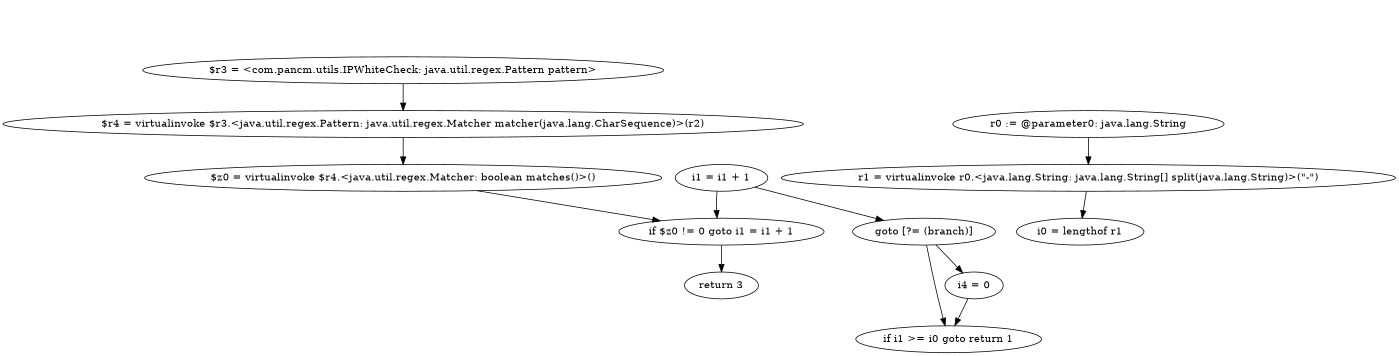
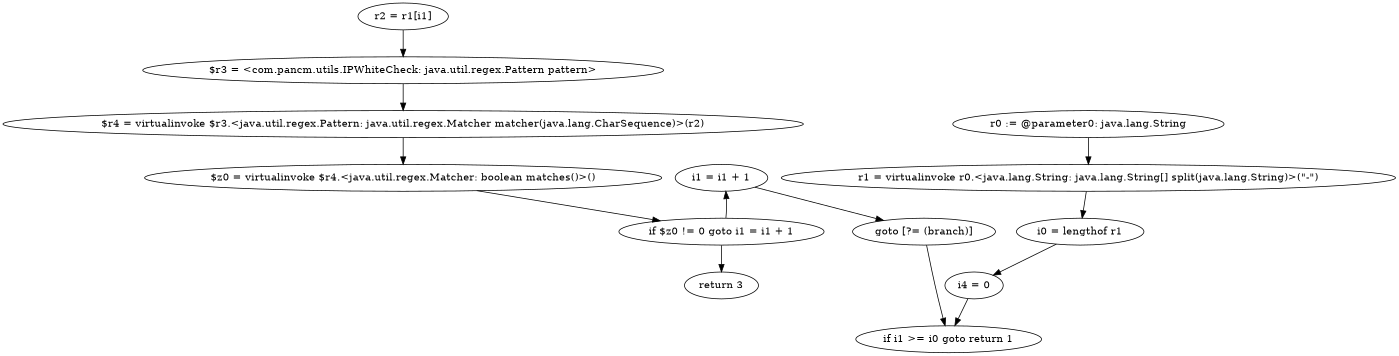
none -> (403, 16)
(716, 201) -> (726, 208)
(947, 256) -> (1028, 258)
